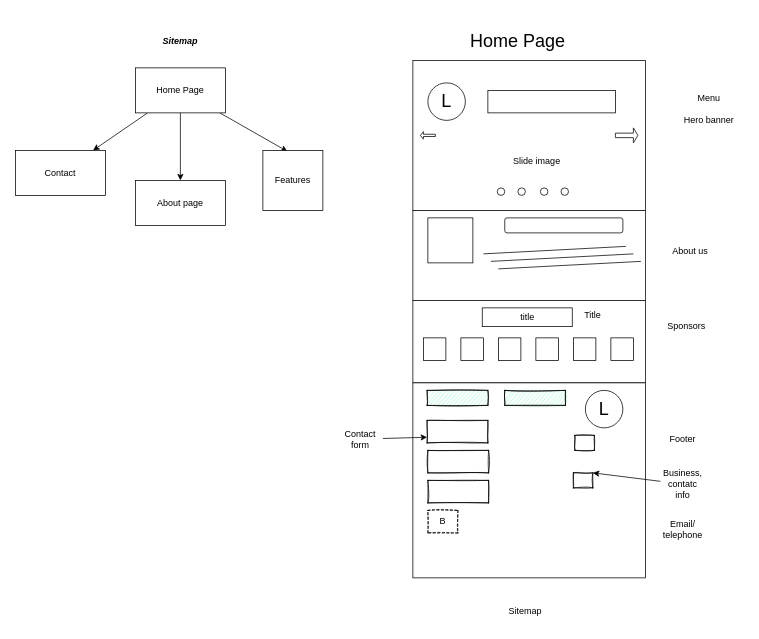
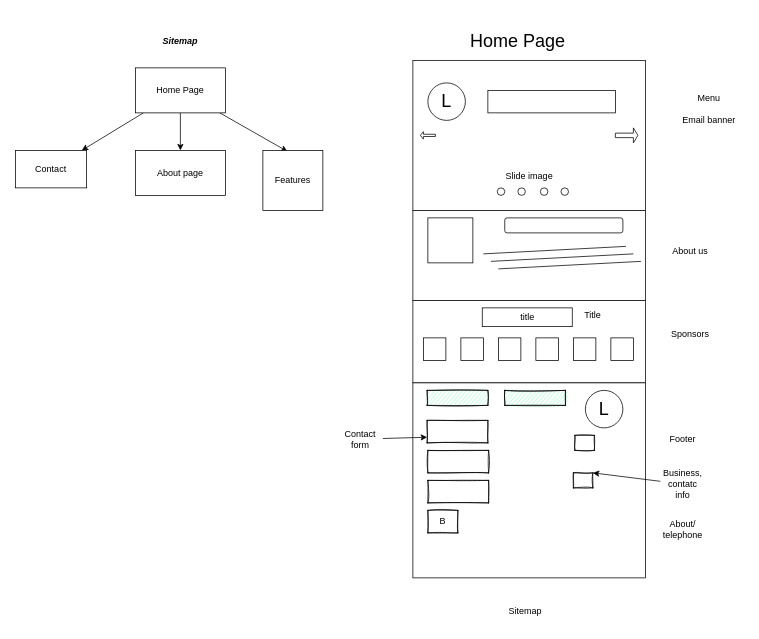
(709, 109) -> (709, 109)
(537, 158) -> (529, 173)
(60, 173) -> (51, 169)
(180, 203) -> (180, 173)
(687, 327) -> (690, 334)
(443, 522) -> (443, 522)
(683, 529) -> (683, 529)
